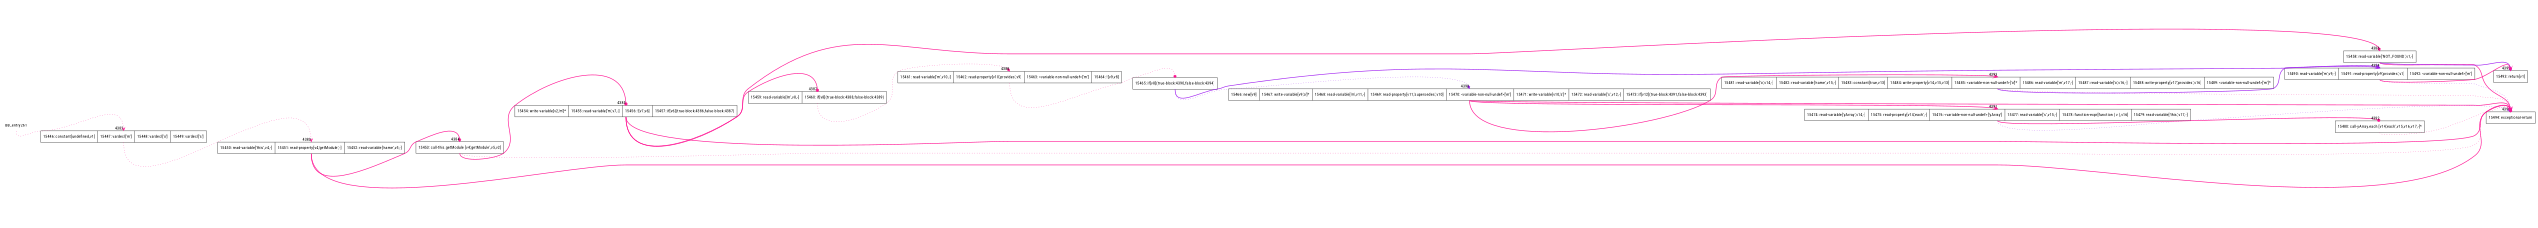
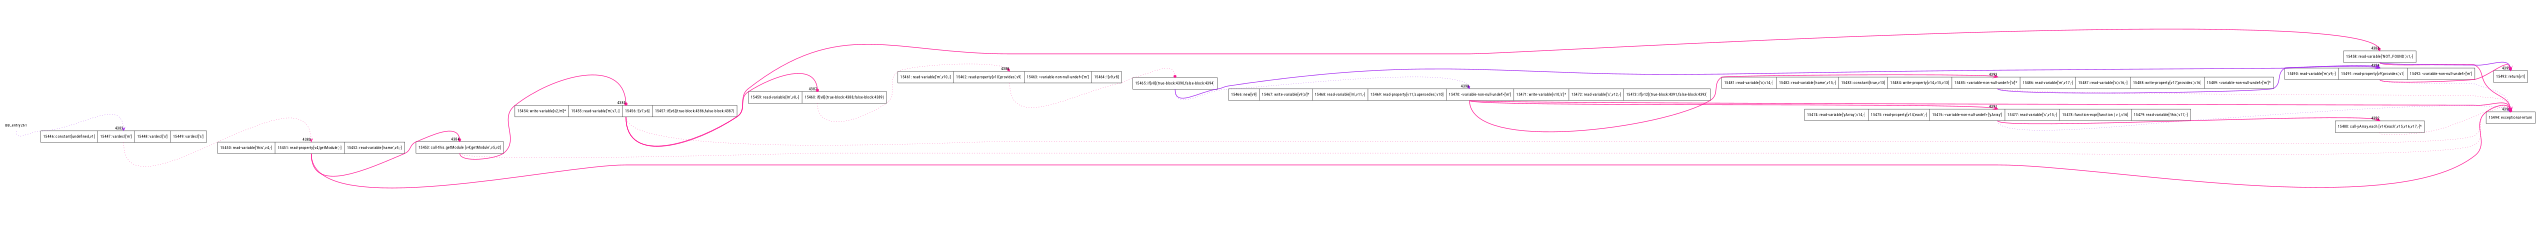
(2149, 122) -> (2149, 122)
(72, 125) -> (72, 125)
(1574, 141) -> (1574, 141)
